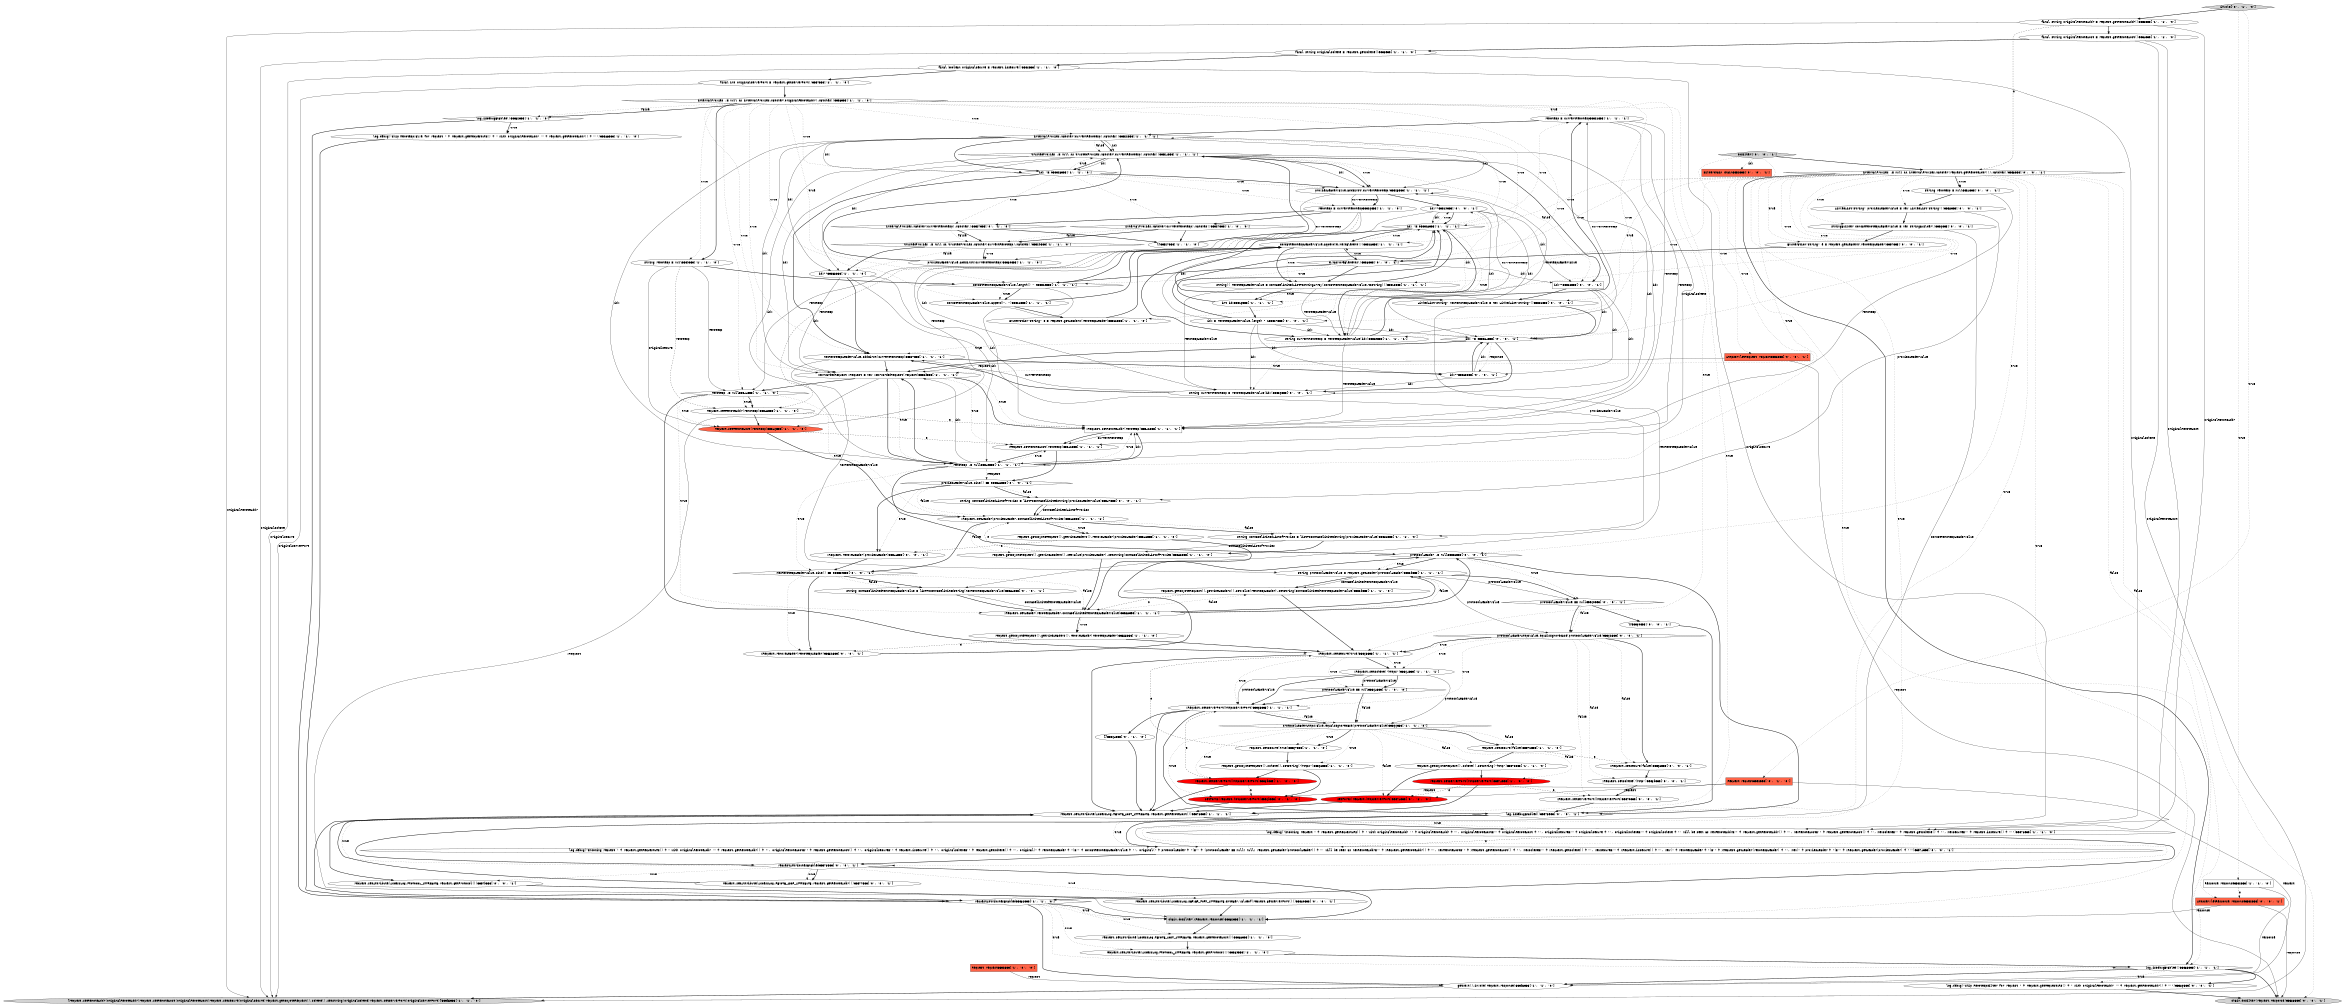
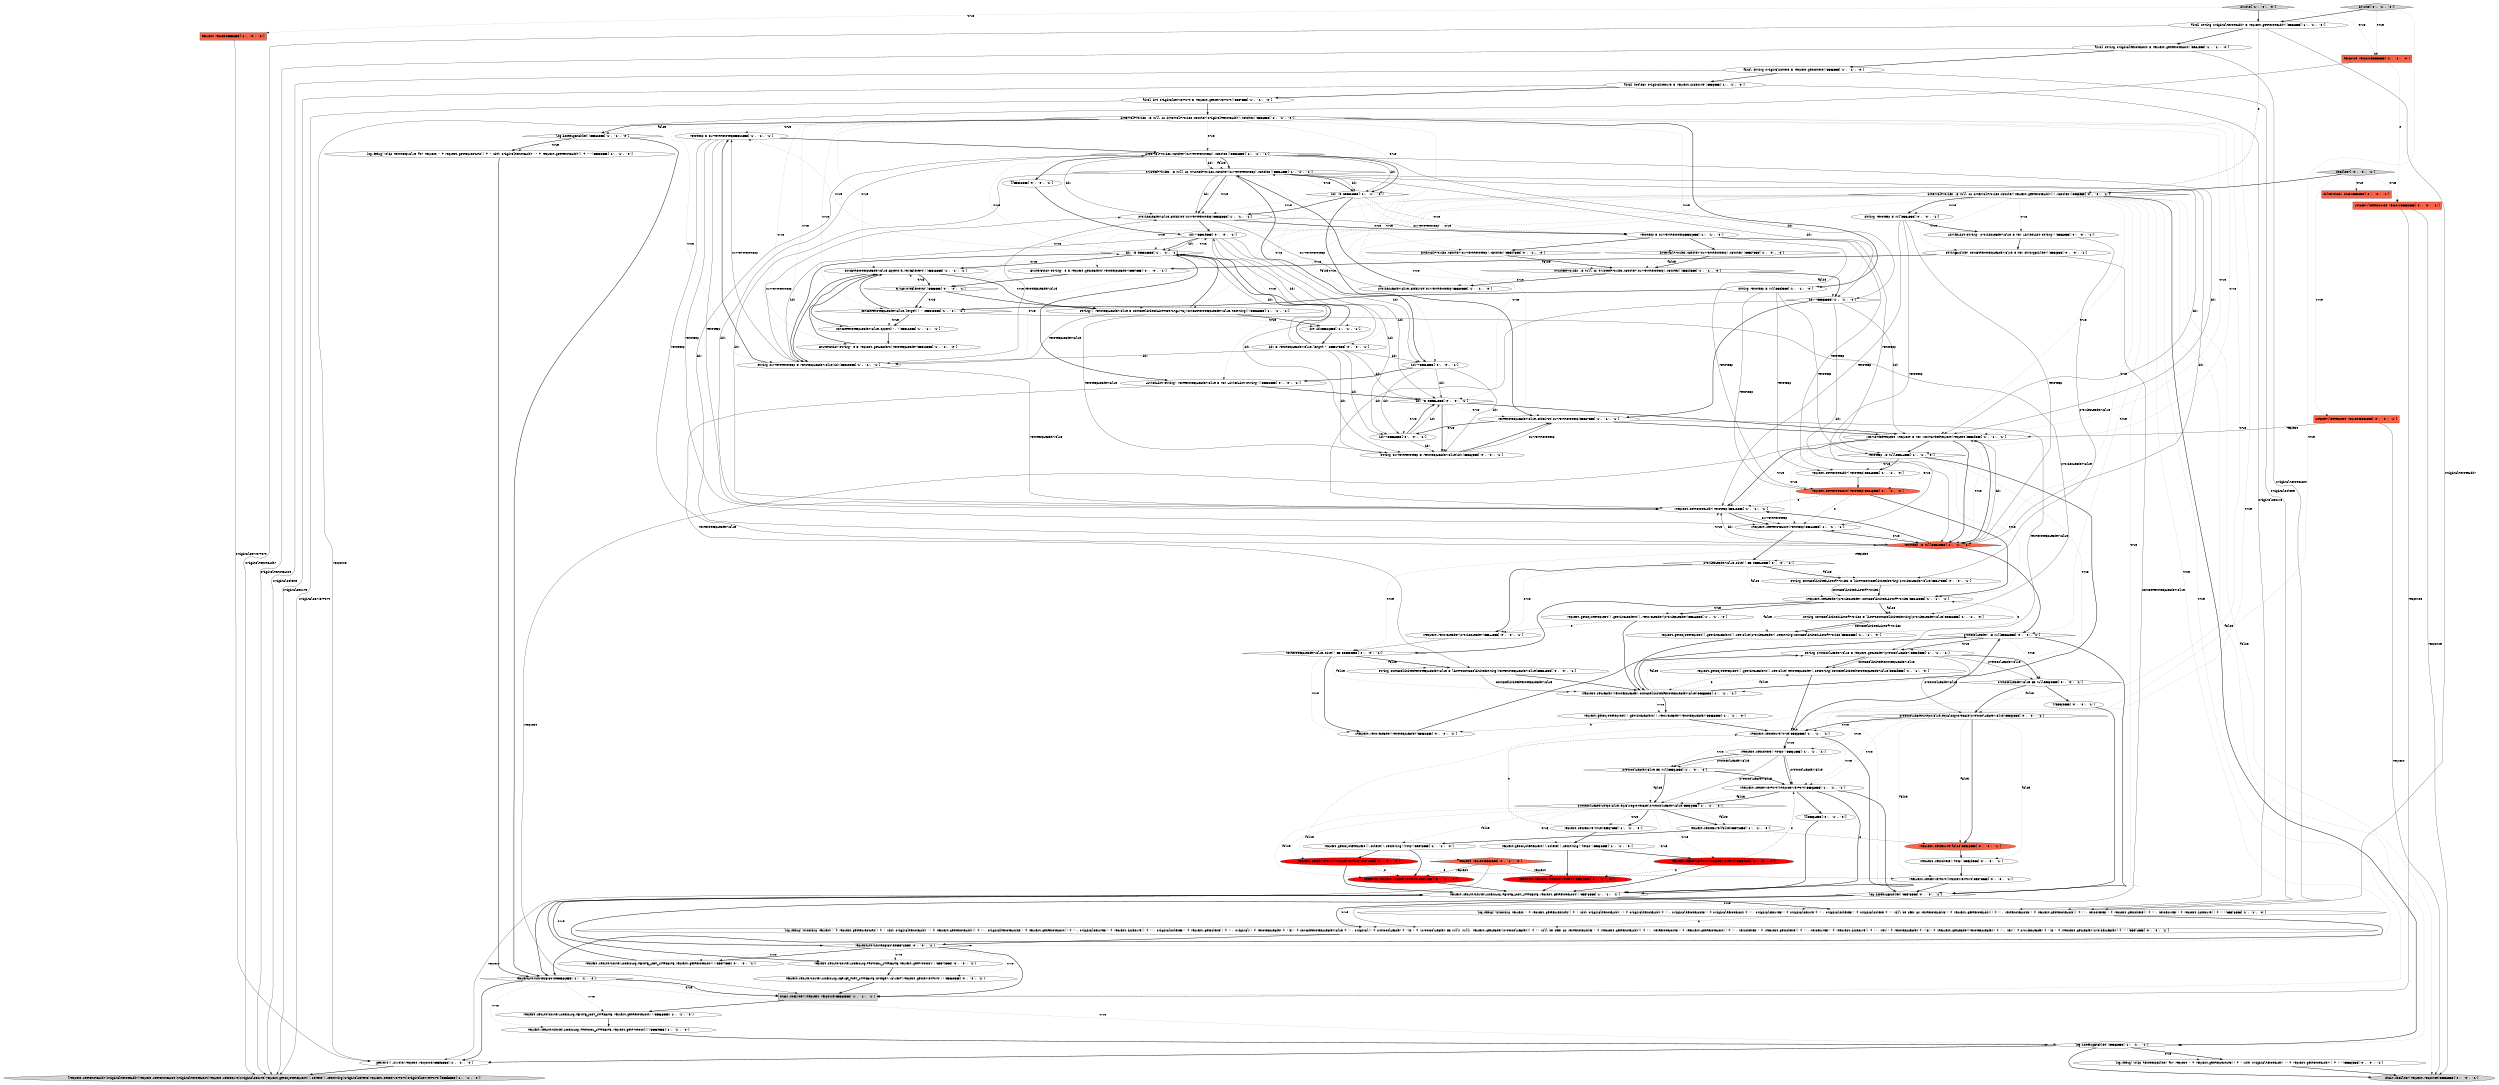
none -> (2258, 7)
(1751, 164) -> (2360, 183)
none -> (1032, 183)
(1208, 190) -> (1492, 230)
(1178, 245) -> none
(1089, 262) -> (1877, 311)
(1472, 268) -> (1380, 356)
(843, 274) -> (1833, 300)
(1578, 285) -> (1435, 365)
(1464, 286) -> (1297, 299)
(1694, 294) -> (678, 347)
none -> (1369, 309)
(661, 348) -> (1746, 392)
(675, 351) -> (1777, 395)
(1496, 357) -> (1413, 419)
none -> (2043, 372)
(943, 421) -> (1792, 500)
none -> (1839, 428)
(1133, 429) -> (1721, 509)
(987, 465) -> (1937, 545)
(850, 565) -> (1402, 644)
(1651, 766) -> (1960, 846)
(1759, 781) -> (1491, 862)
(2238, 884) -> (2377, 59)
(2239, 892) -> (2399, 128)
(1034, 977) -> (251, 554)
